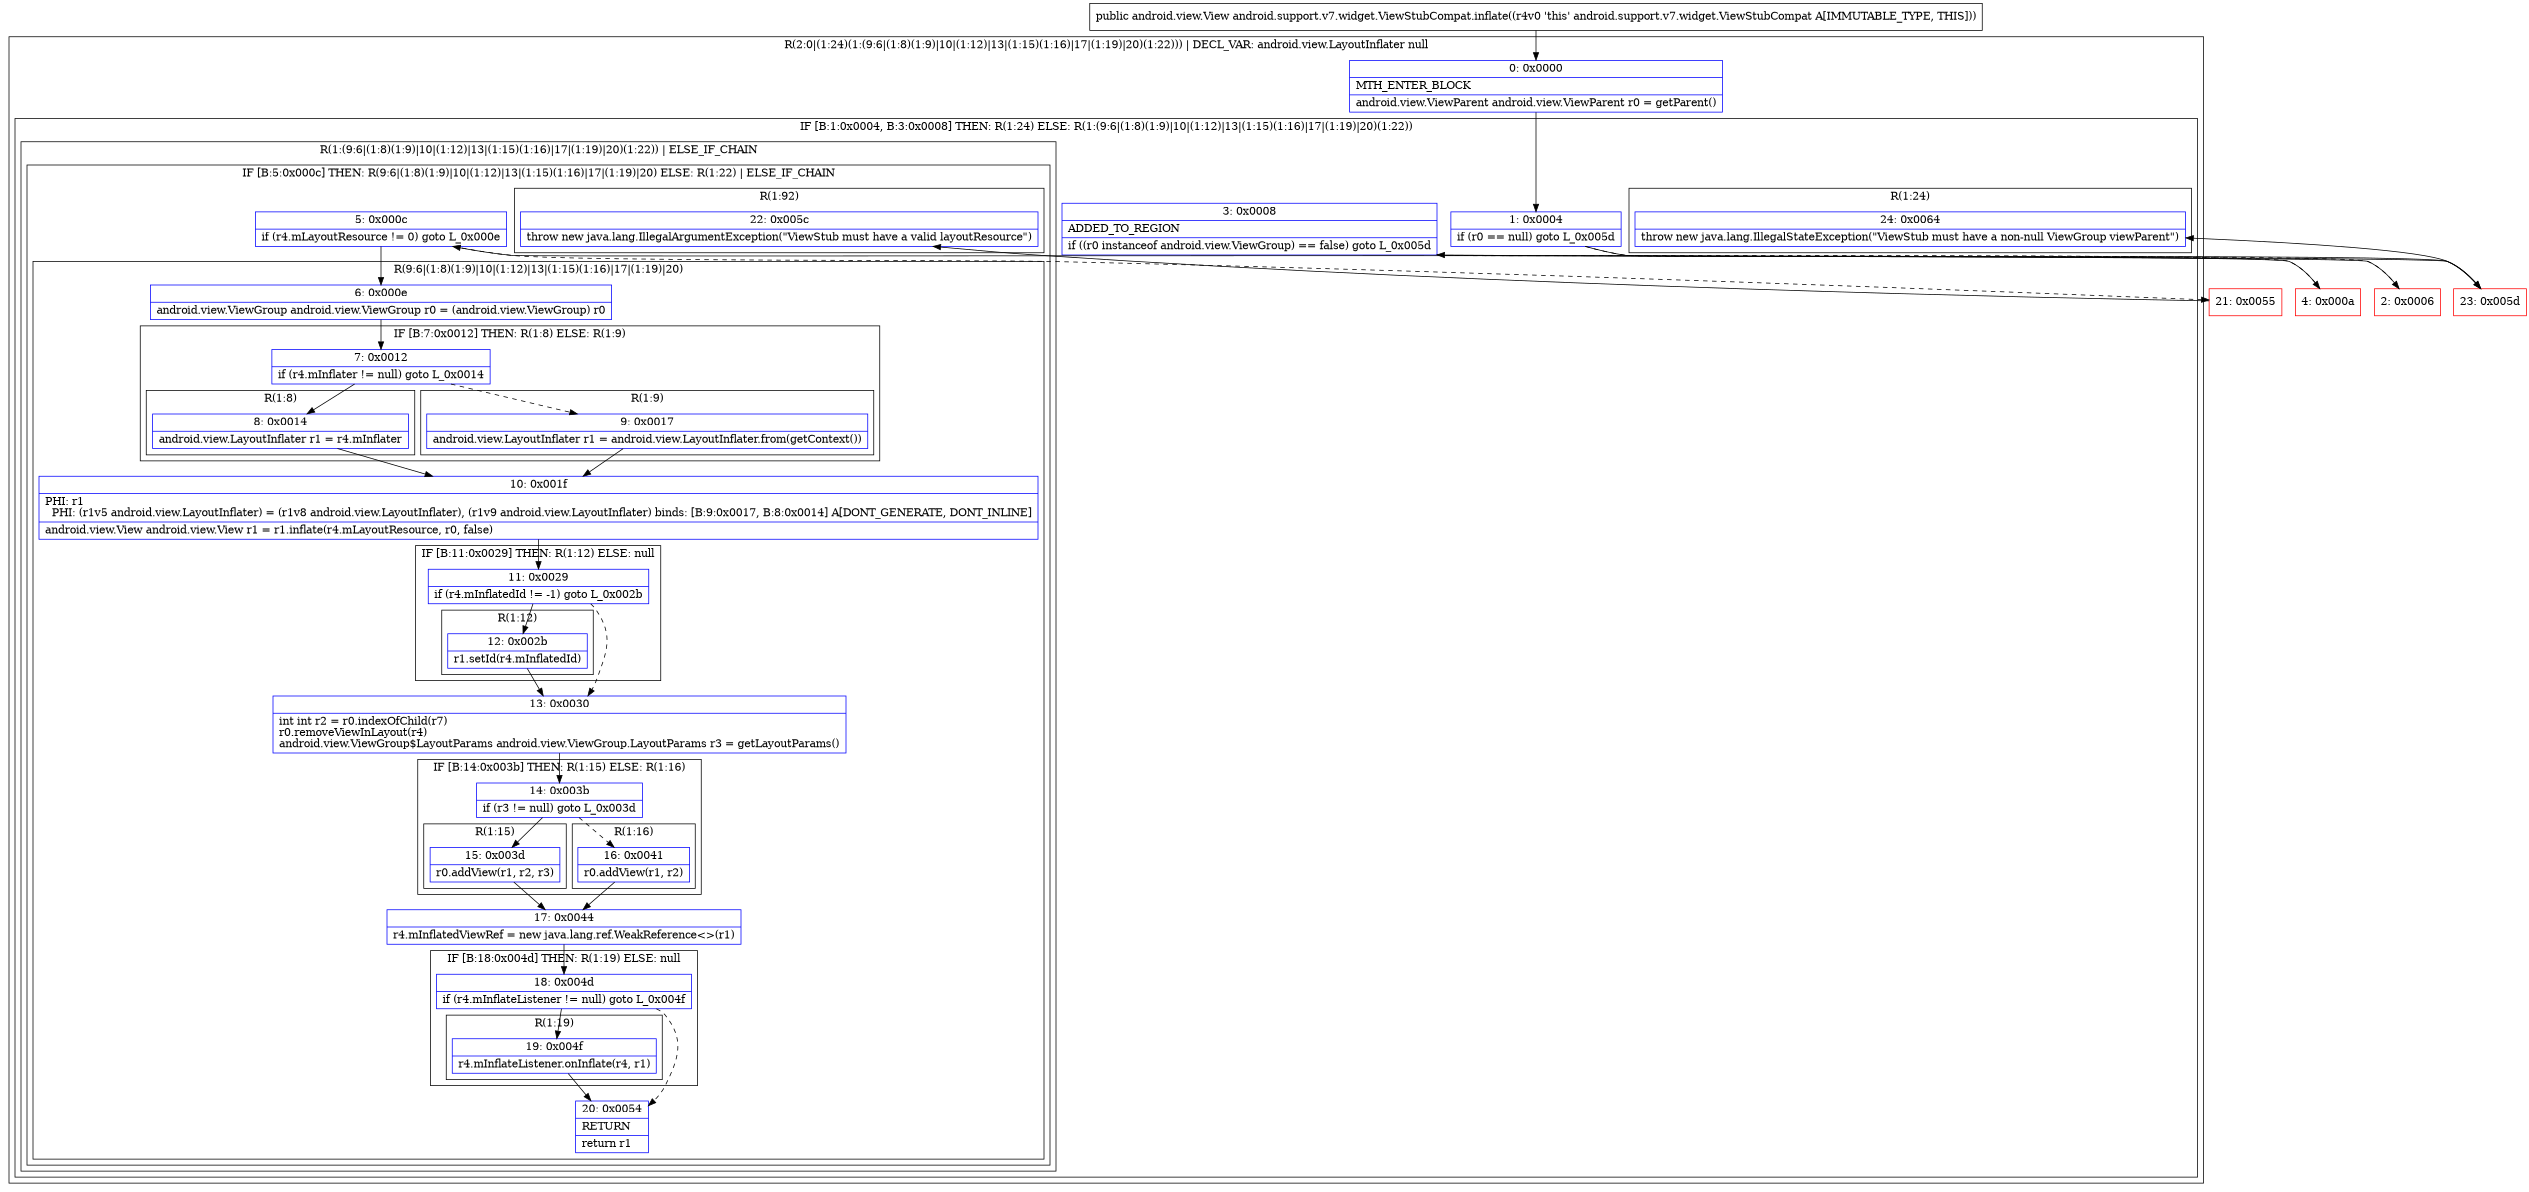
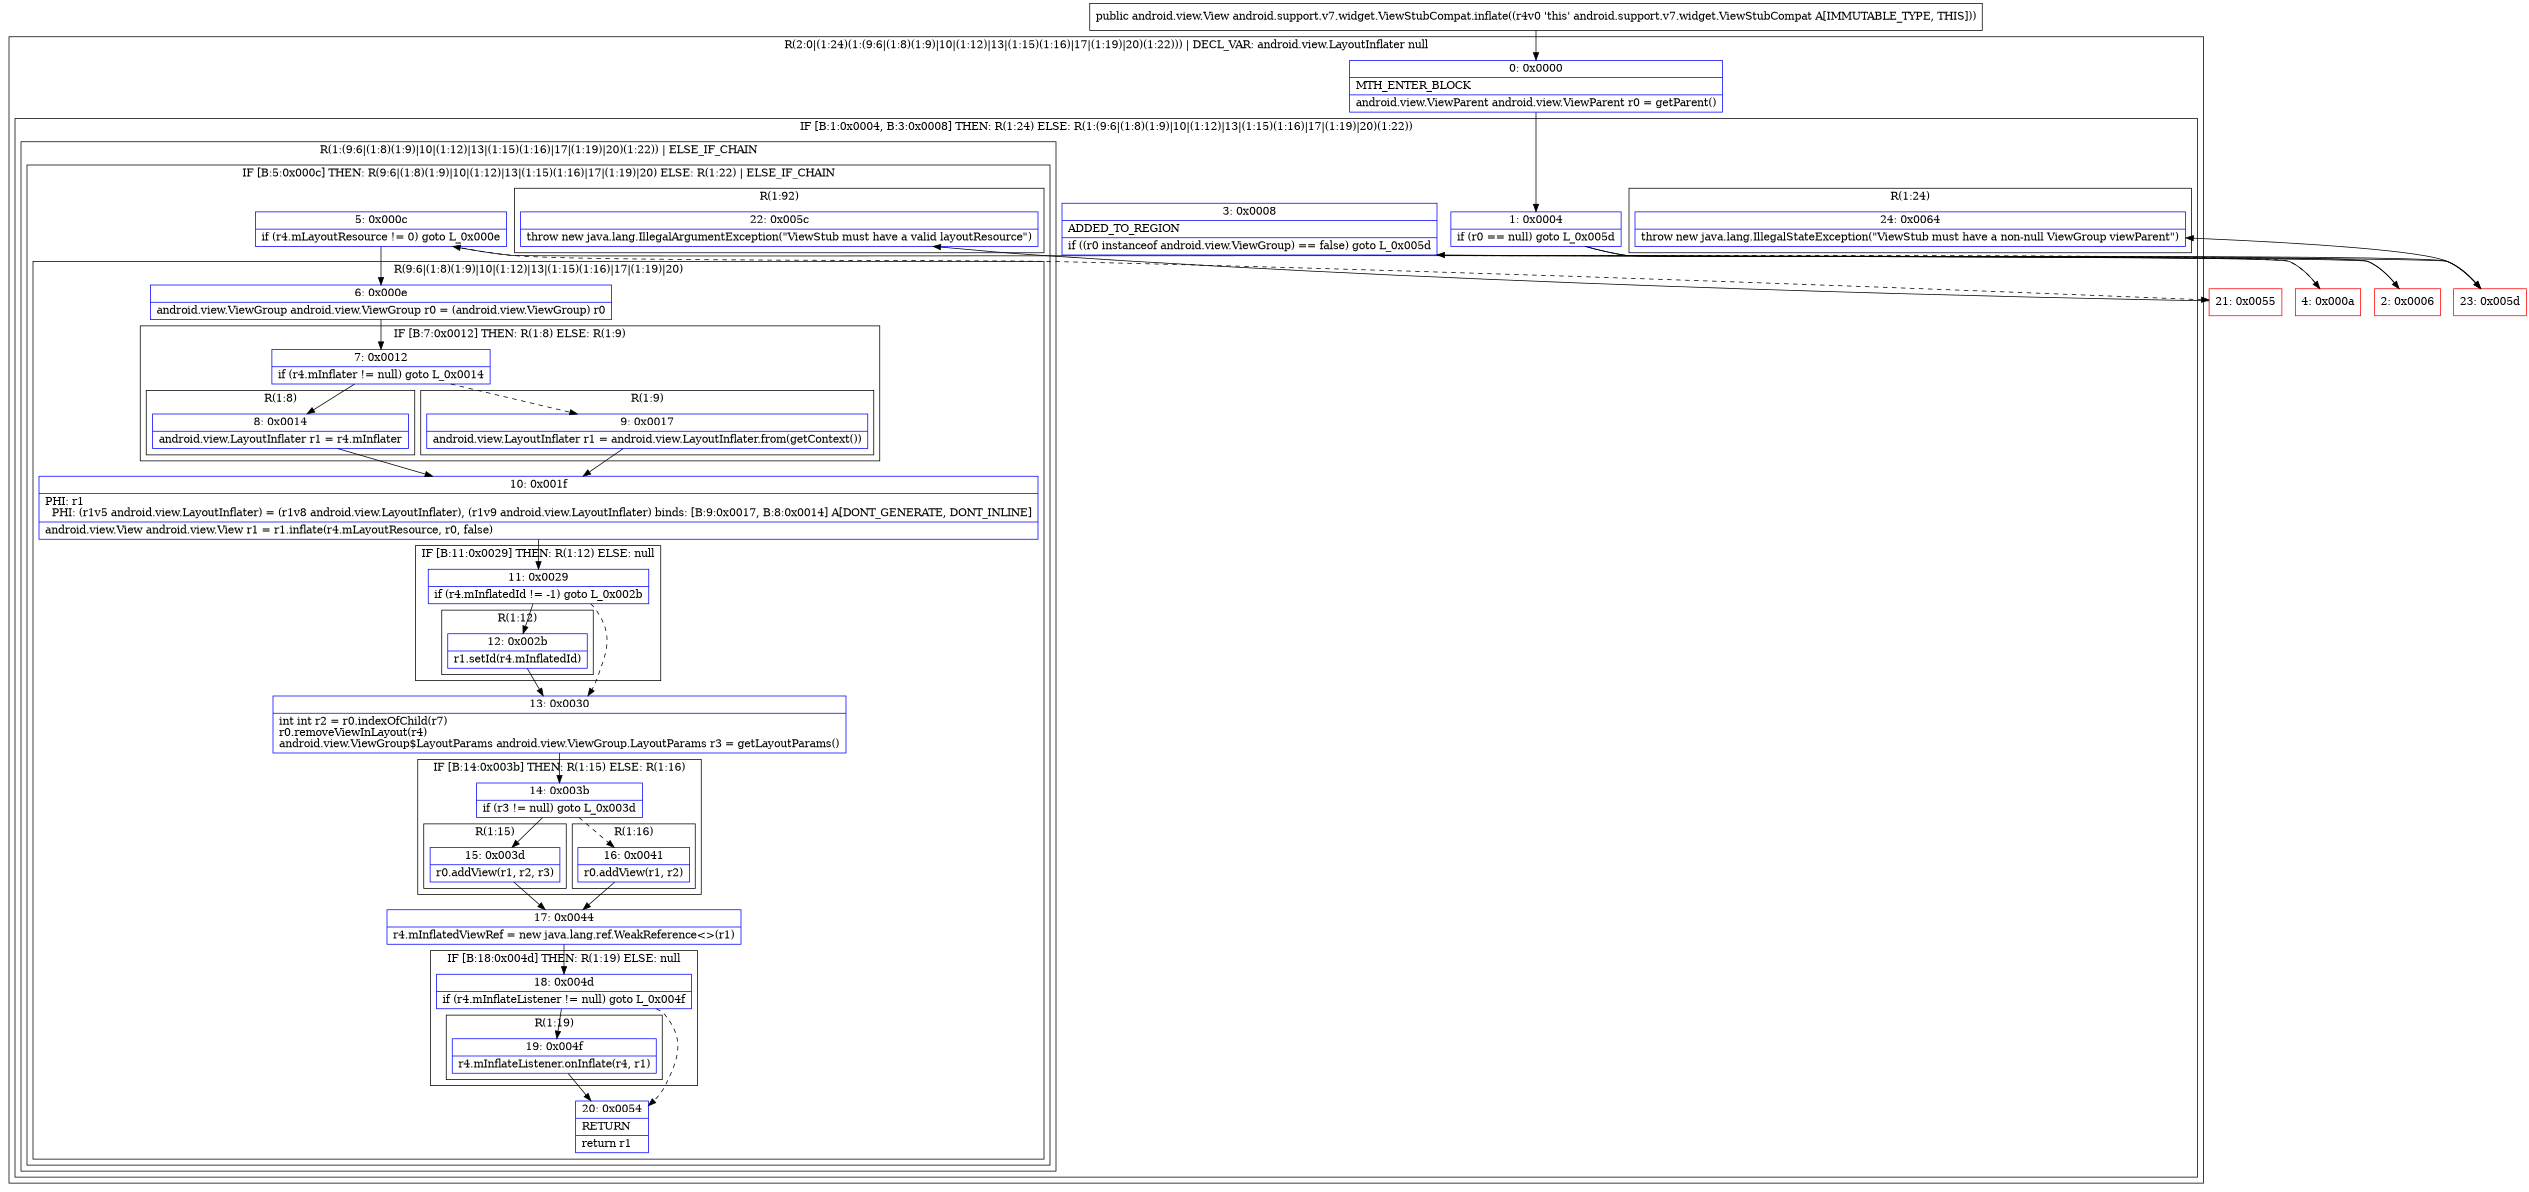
(1993, 256) -> (1993, 256)
